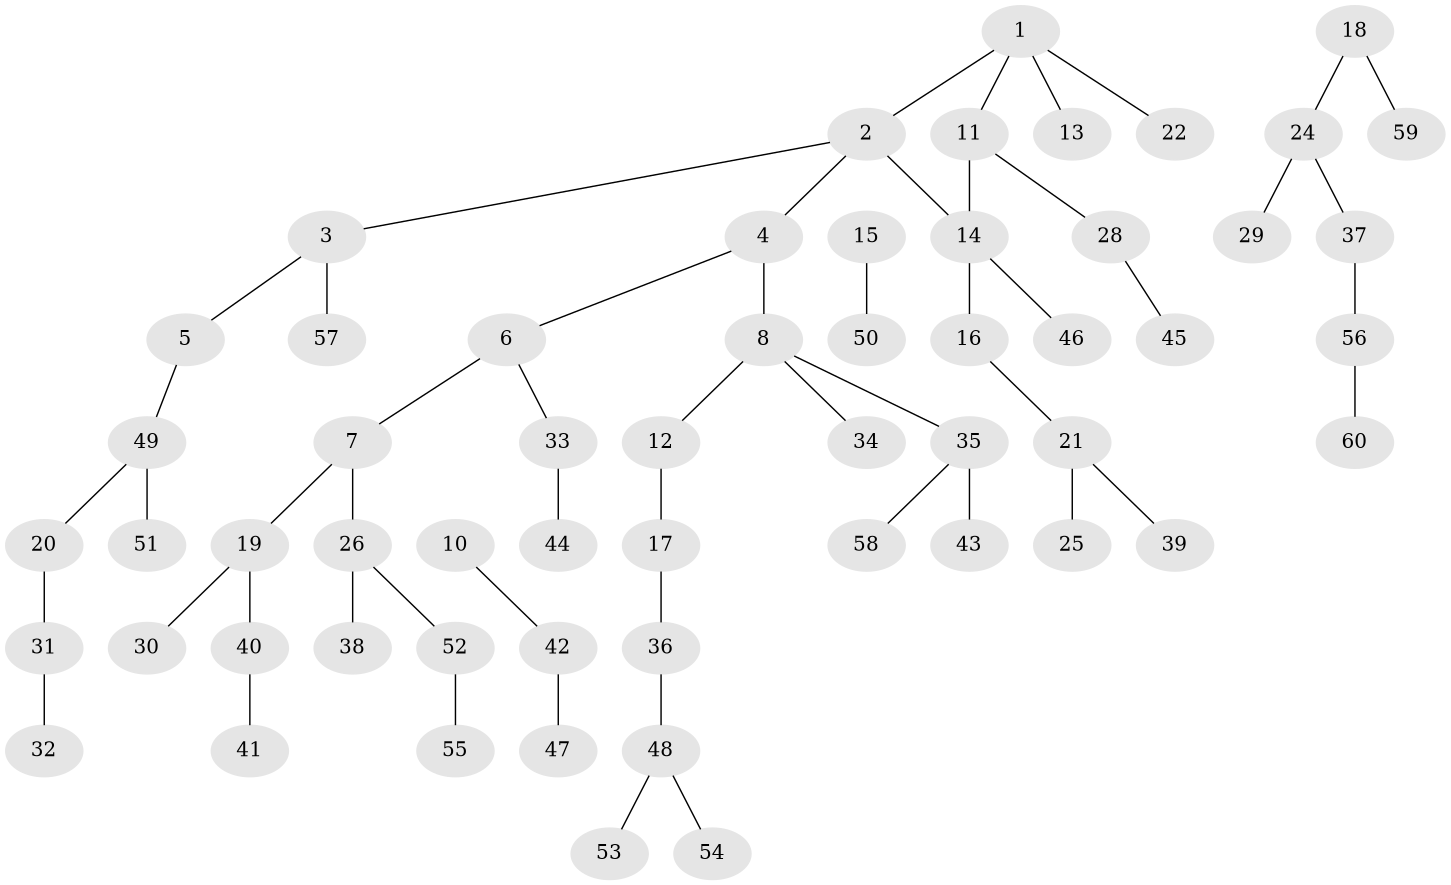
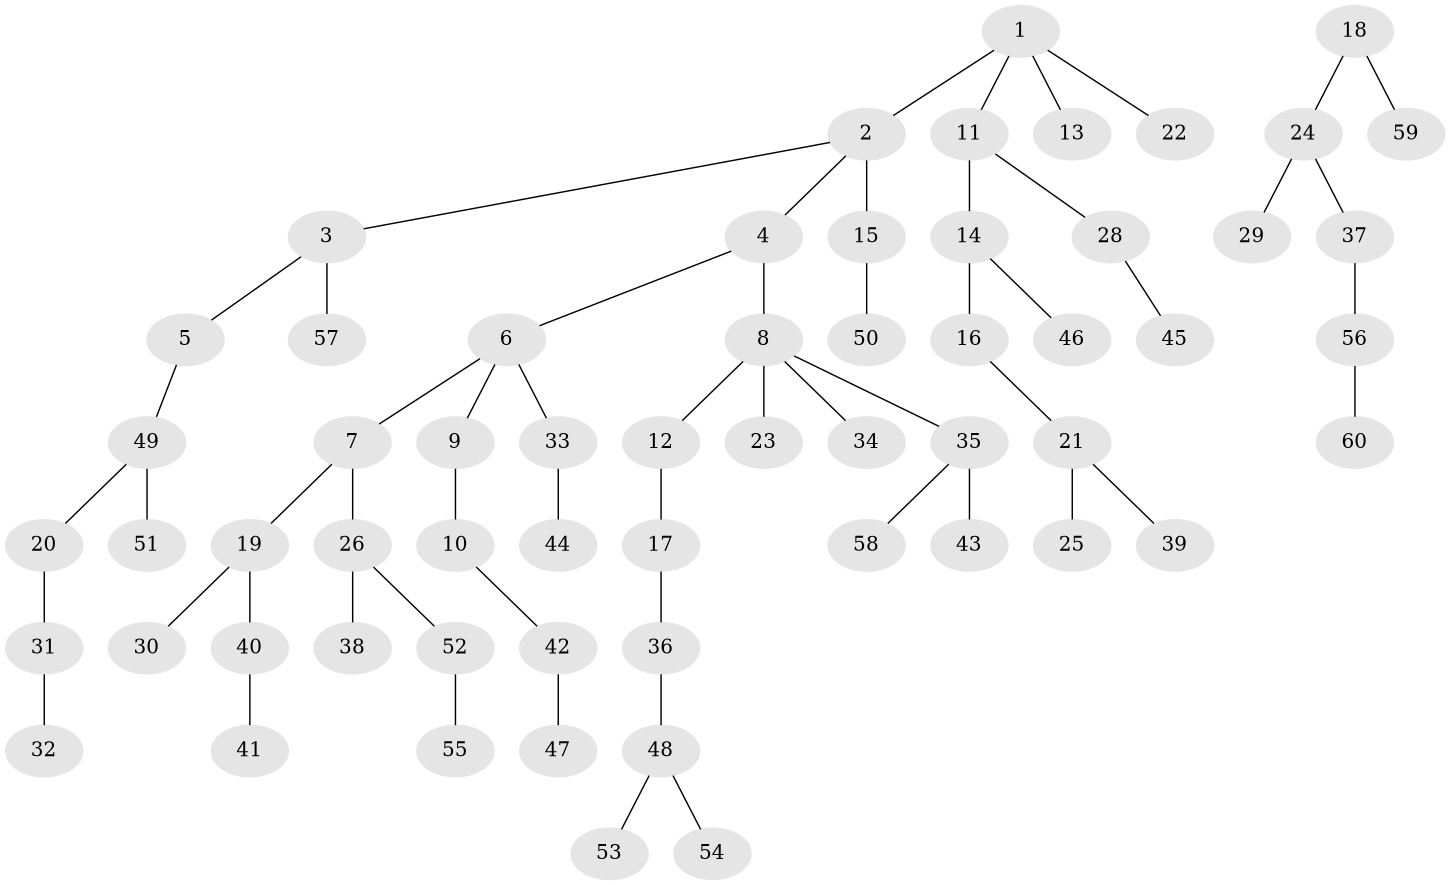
(918, 185) -> (867, 186)
none -> (455, 443)
none -> (764, 443)
